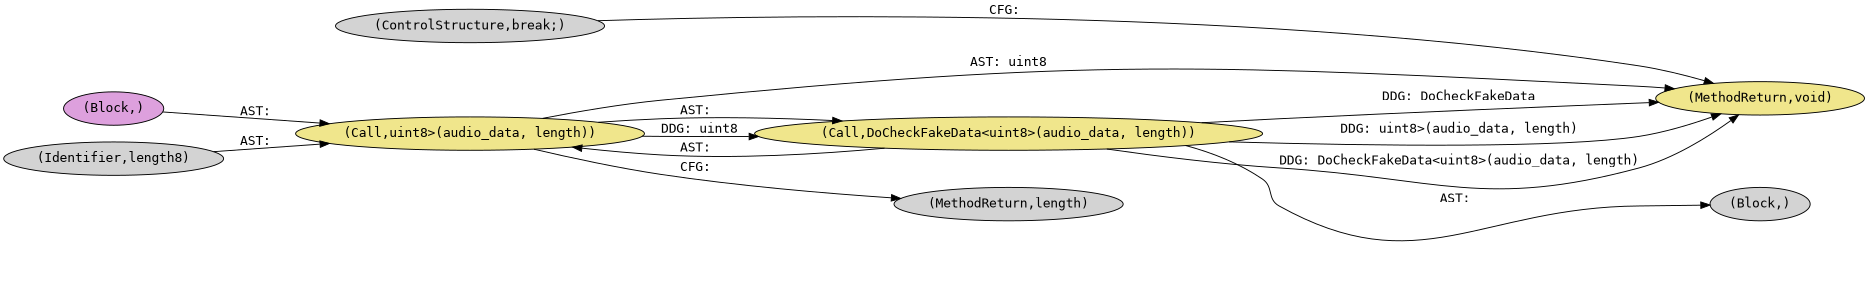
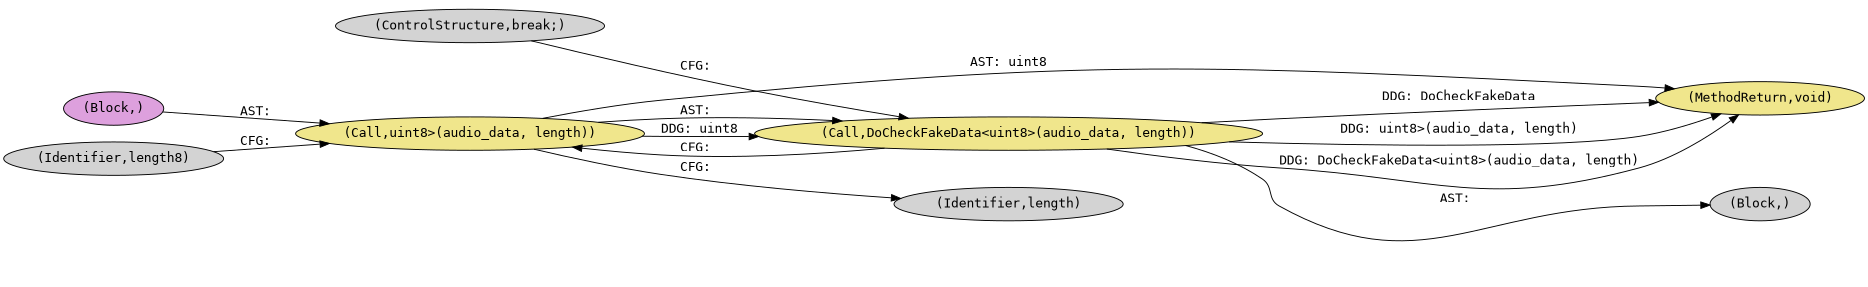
(1153, 23) -> (714, 83)
(260, 141) -> (260, 141)
(700, 148) -> (700, 148)
(1009, 204) -> (1009, 204)
